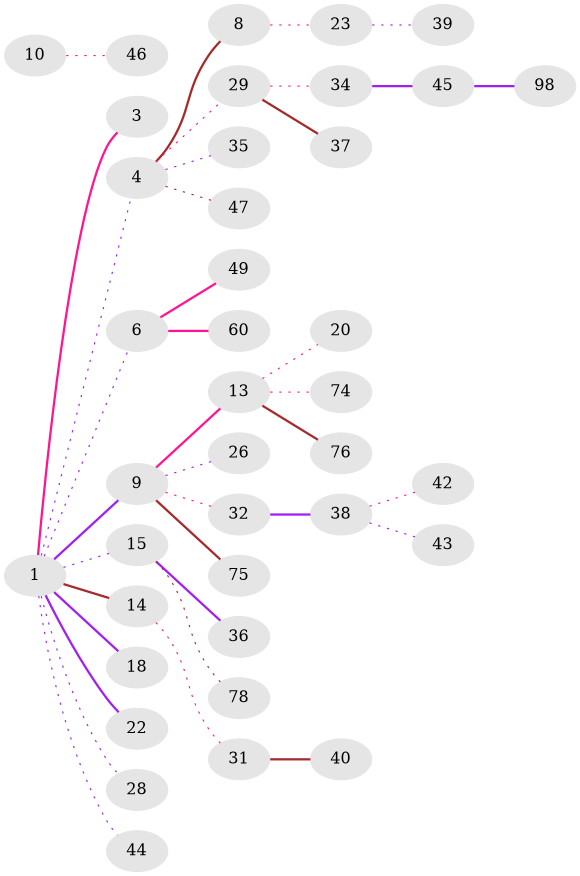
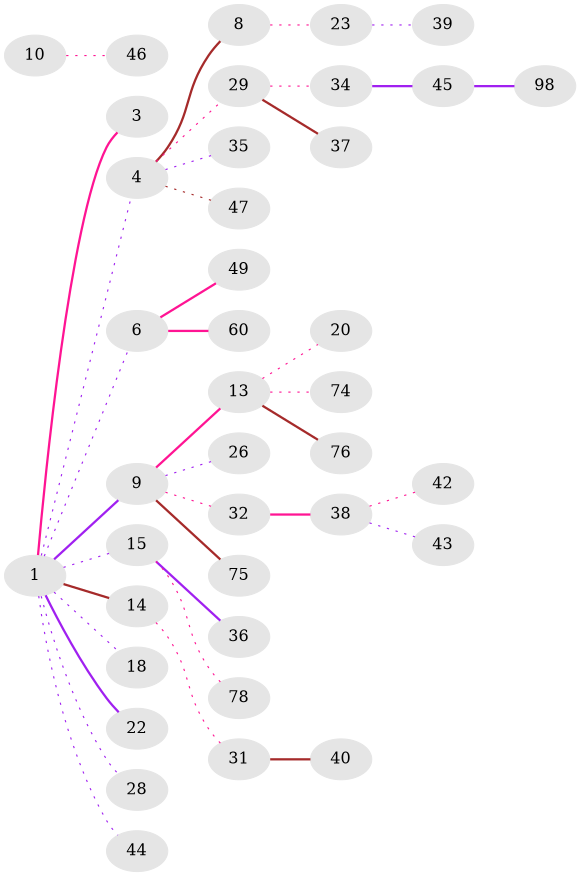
(290, 515) -> (290, 515)
(86, 622) -> (86, 622)
(188, 622) -> (188, 622)
